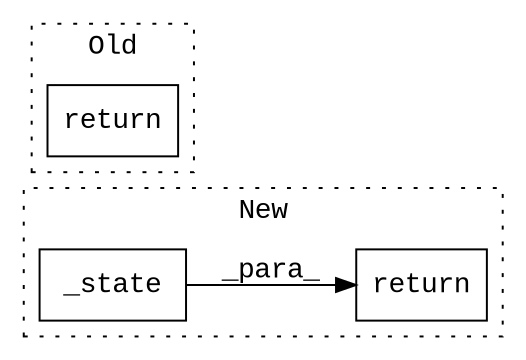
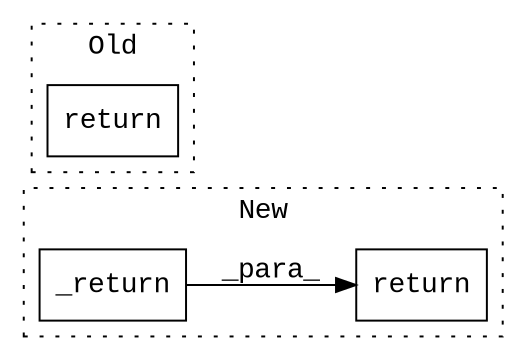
(113, 285) -> (113, 285)
